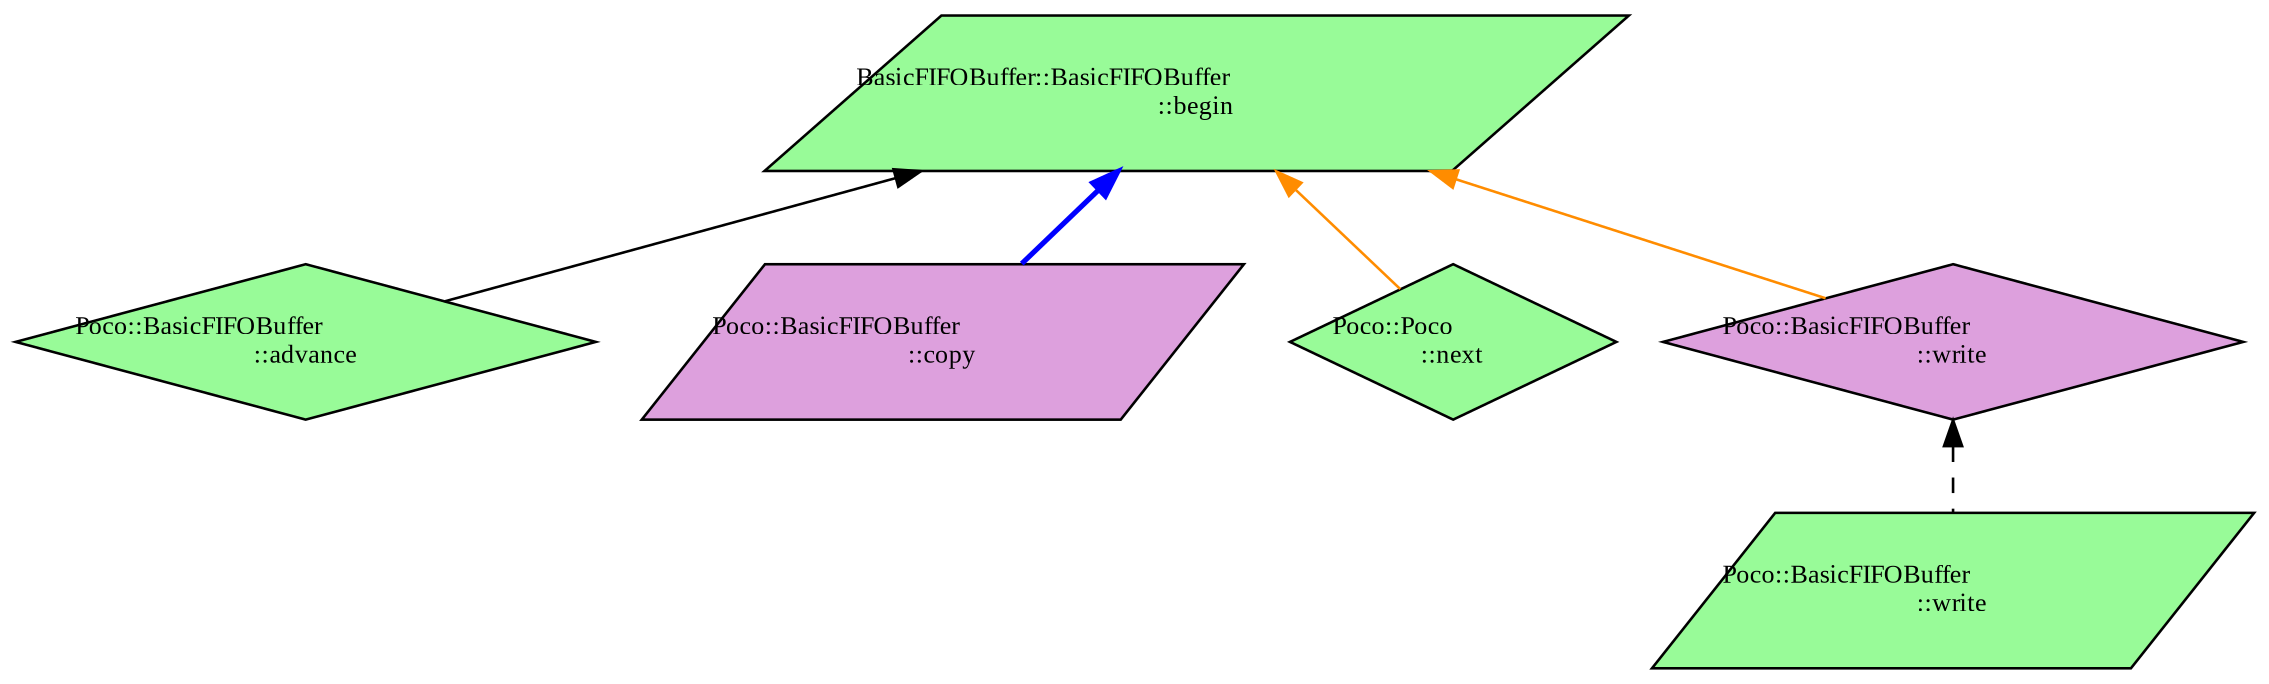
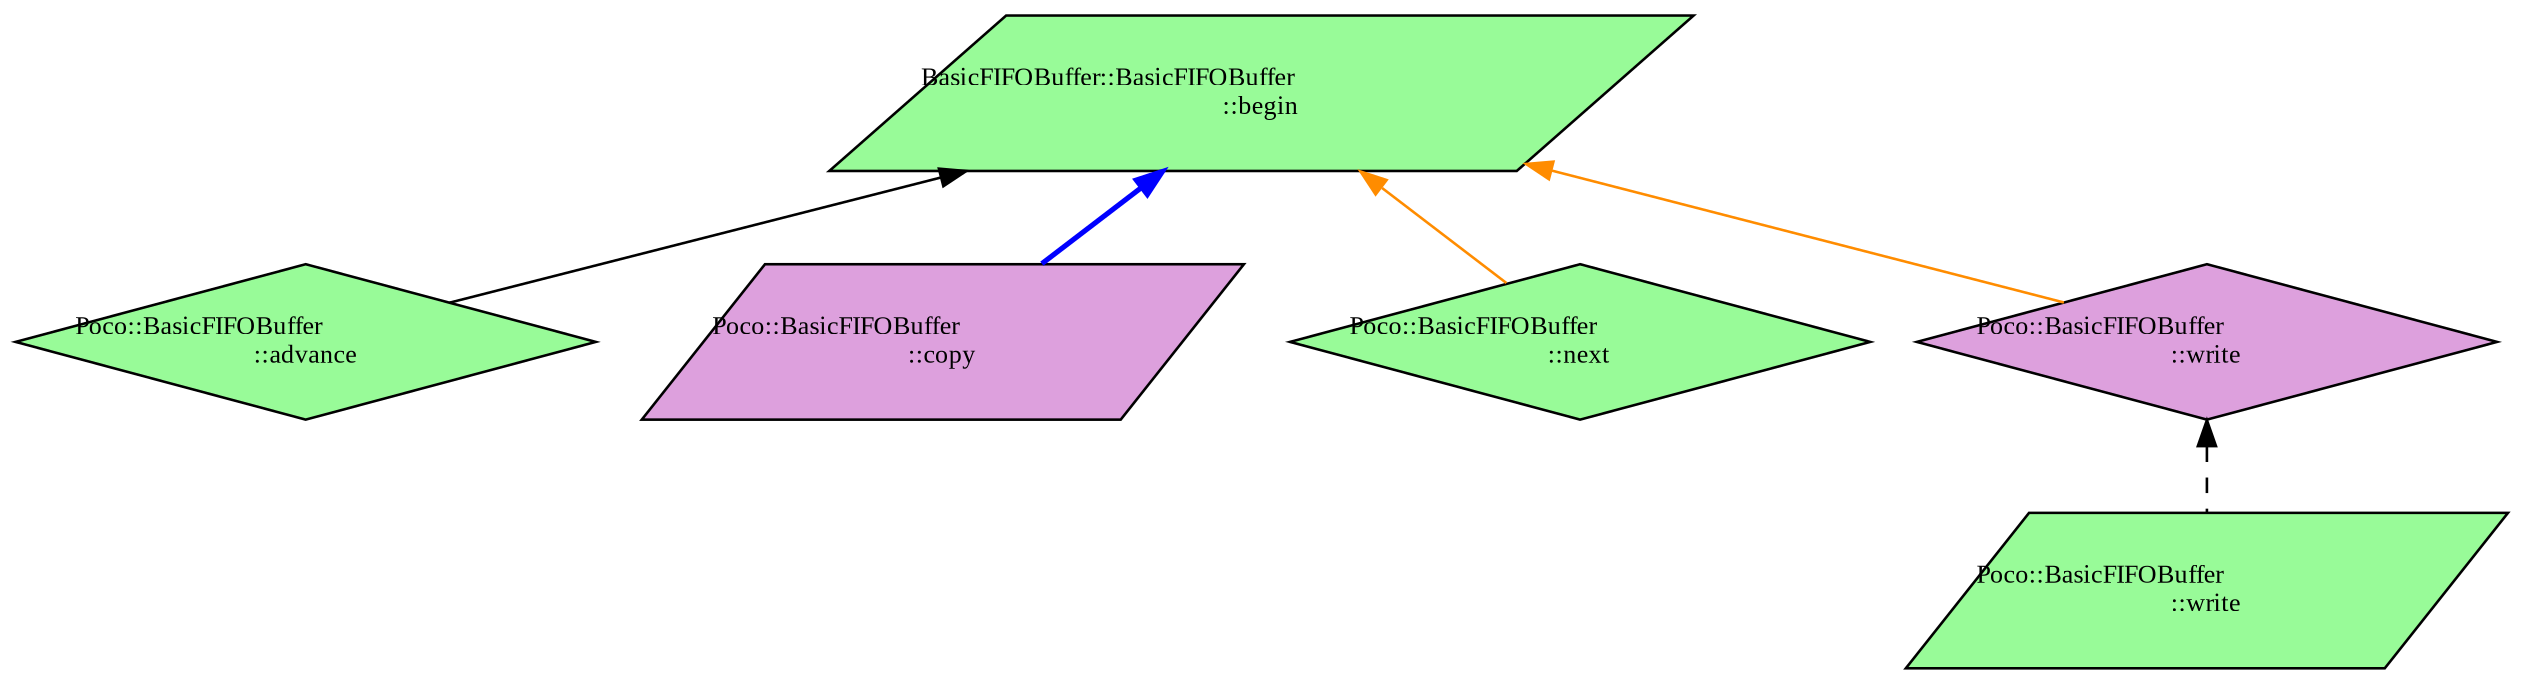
(1453, 342) -> (1580, 342)
